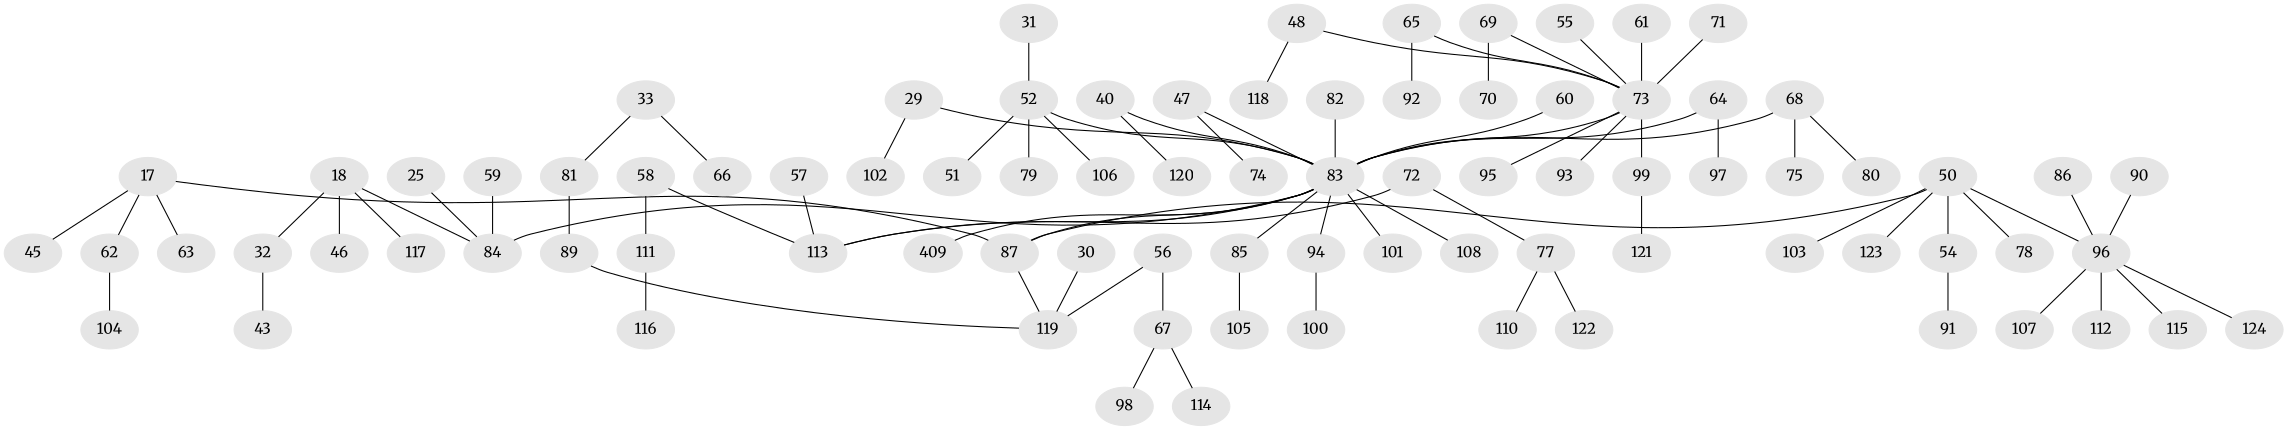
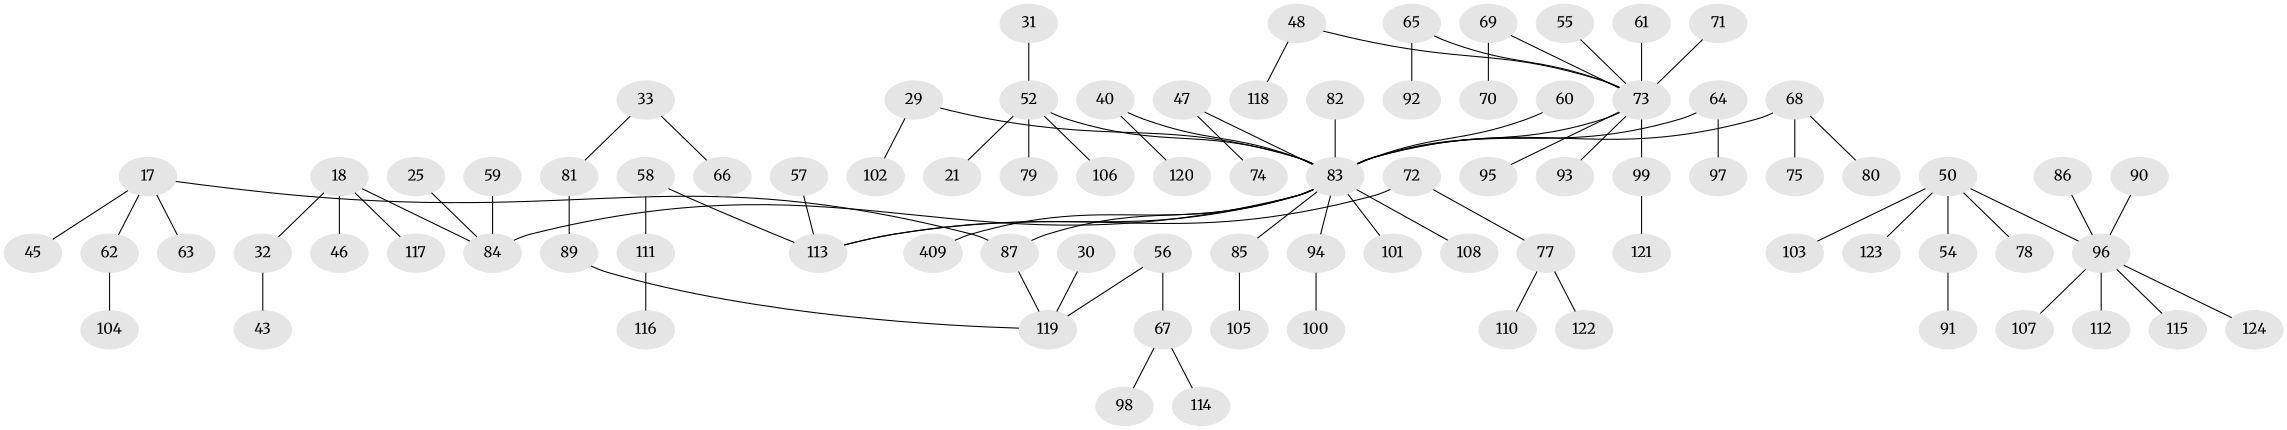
(952, 177) -> (952, 177)
(1501, 217) -> none
